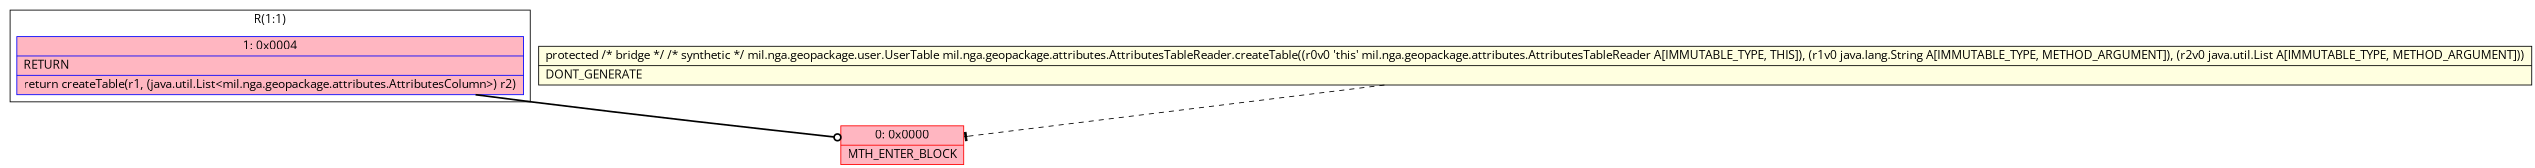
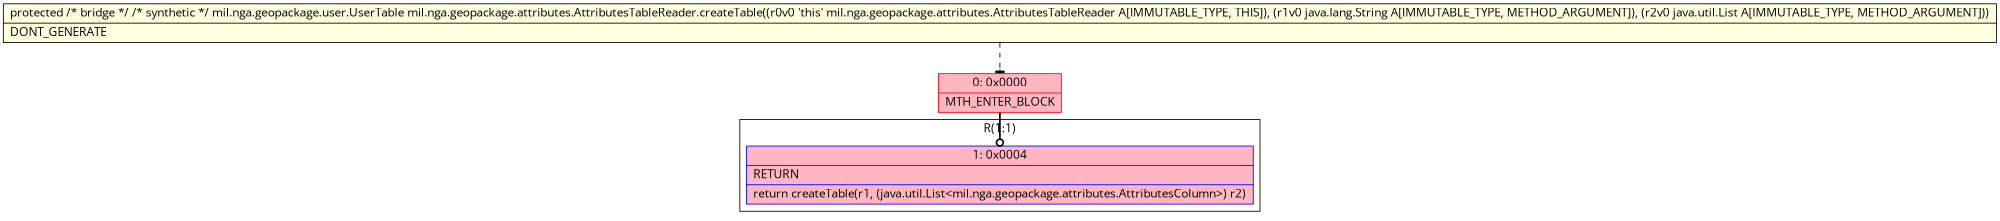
(655, 117) -> (1000, 126)
